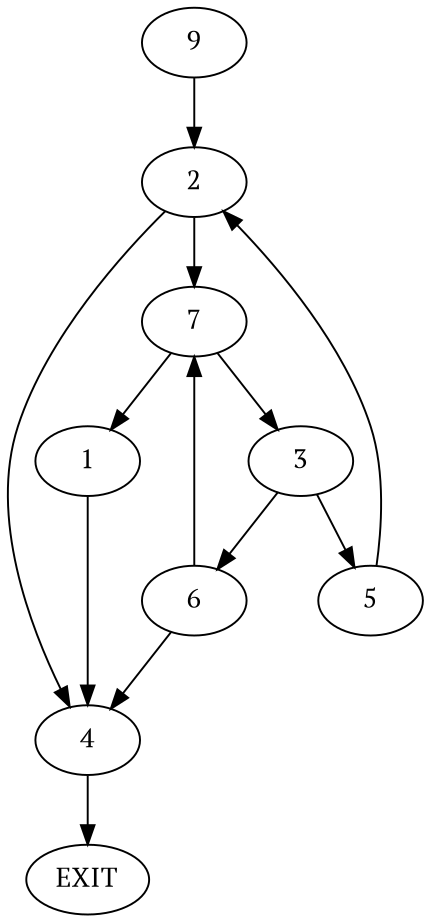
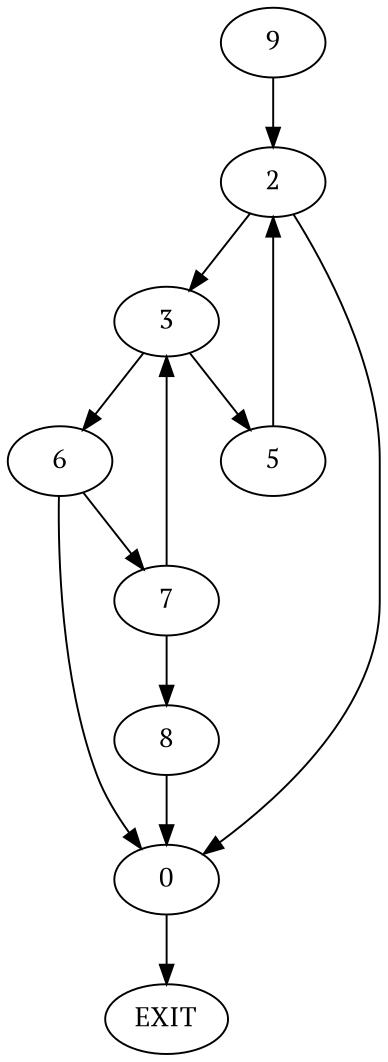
(194, 242) -> (226, 244)
(88, 461) -> (167, 740)
(88, 740) -> (167, 880)
